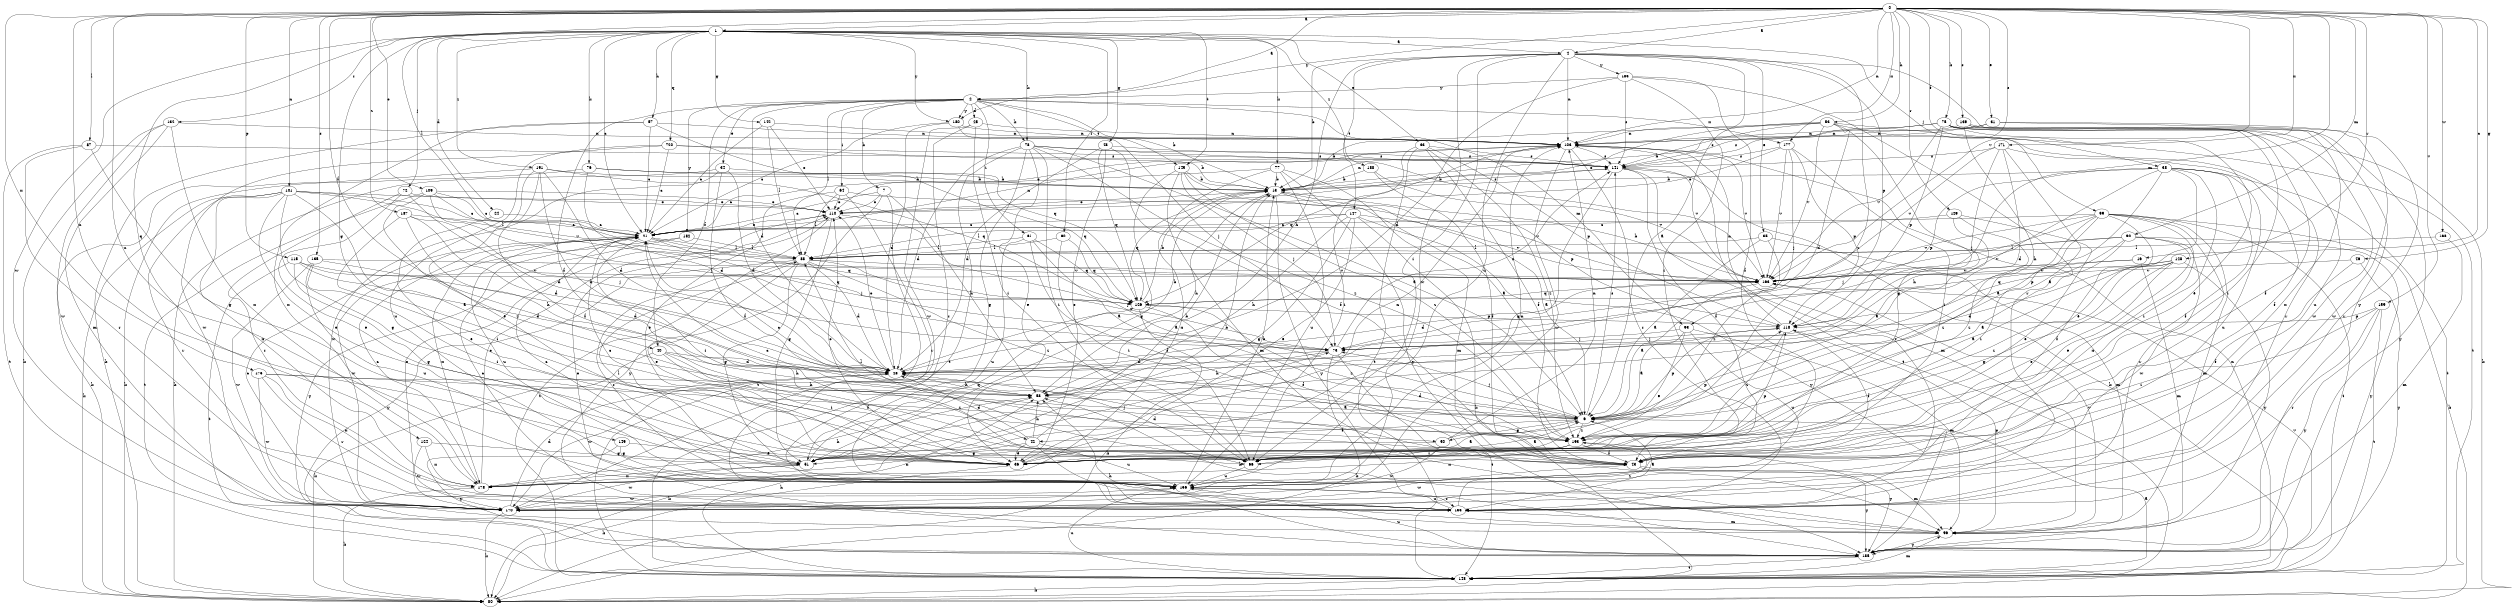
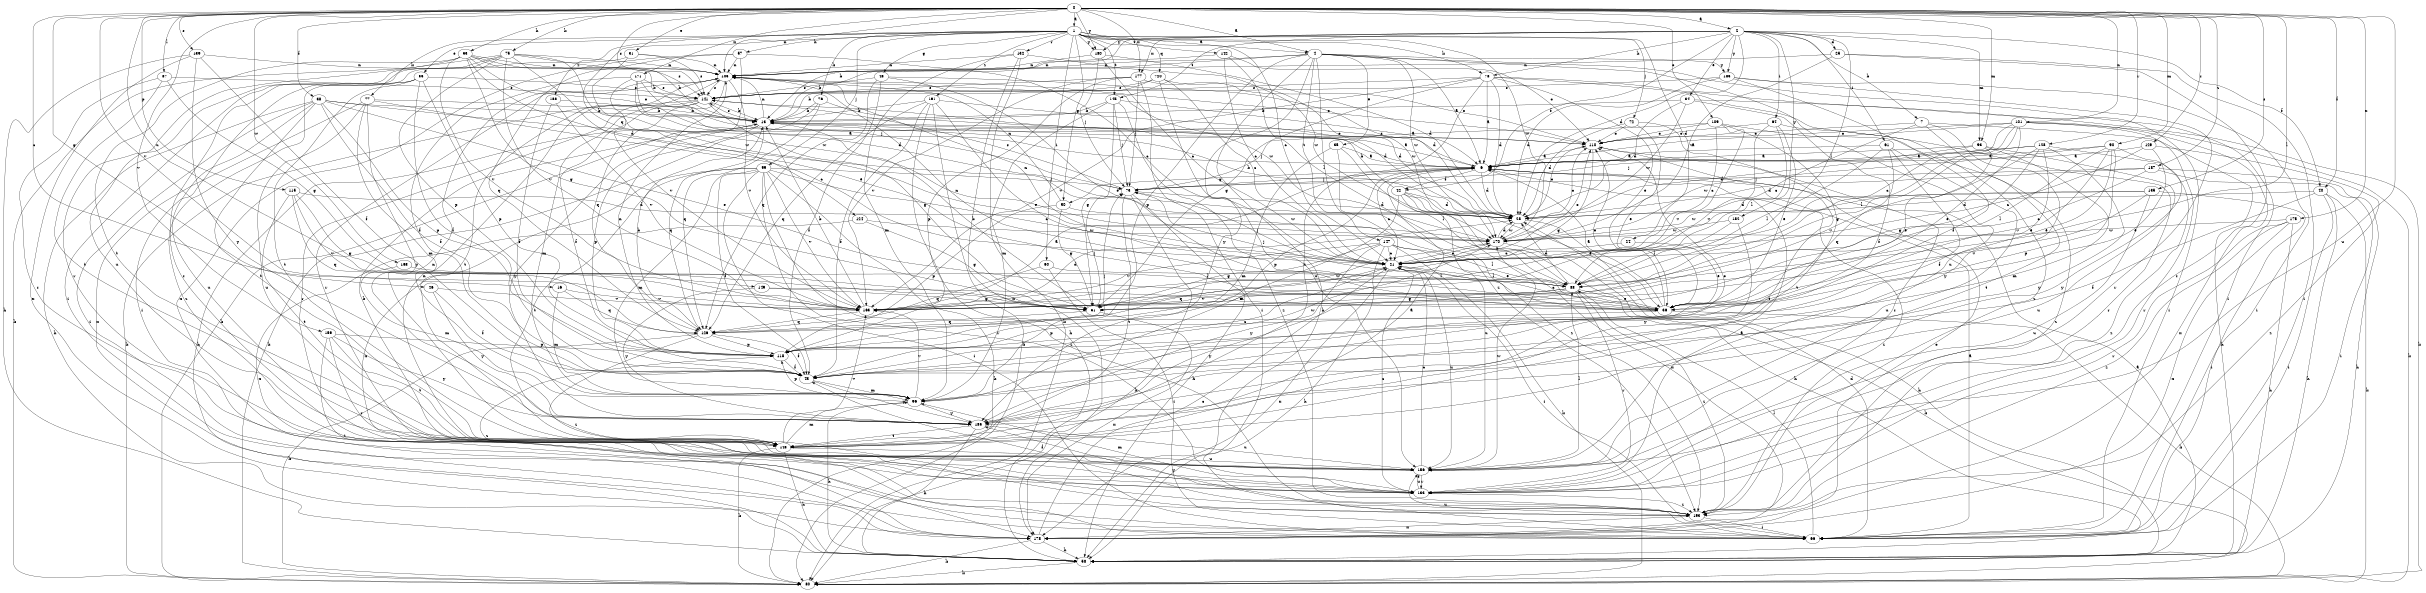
(717, 77) -> (1134, 42)
(1299, 92) -> (1732, 52)
(745, 226) -> (1507, 246)
